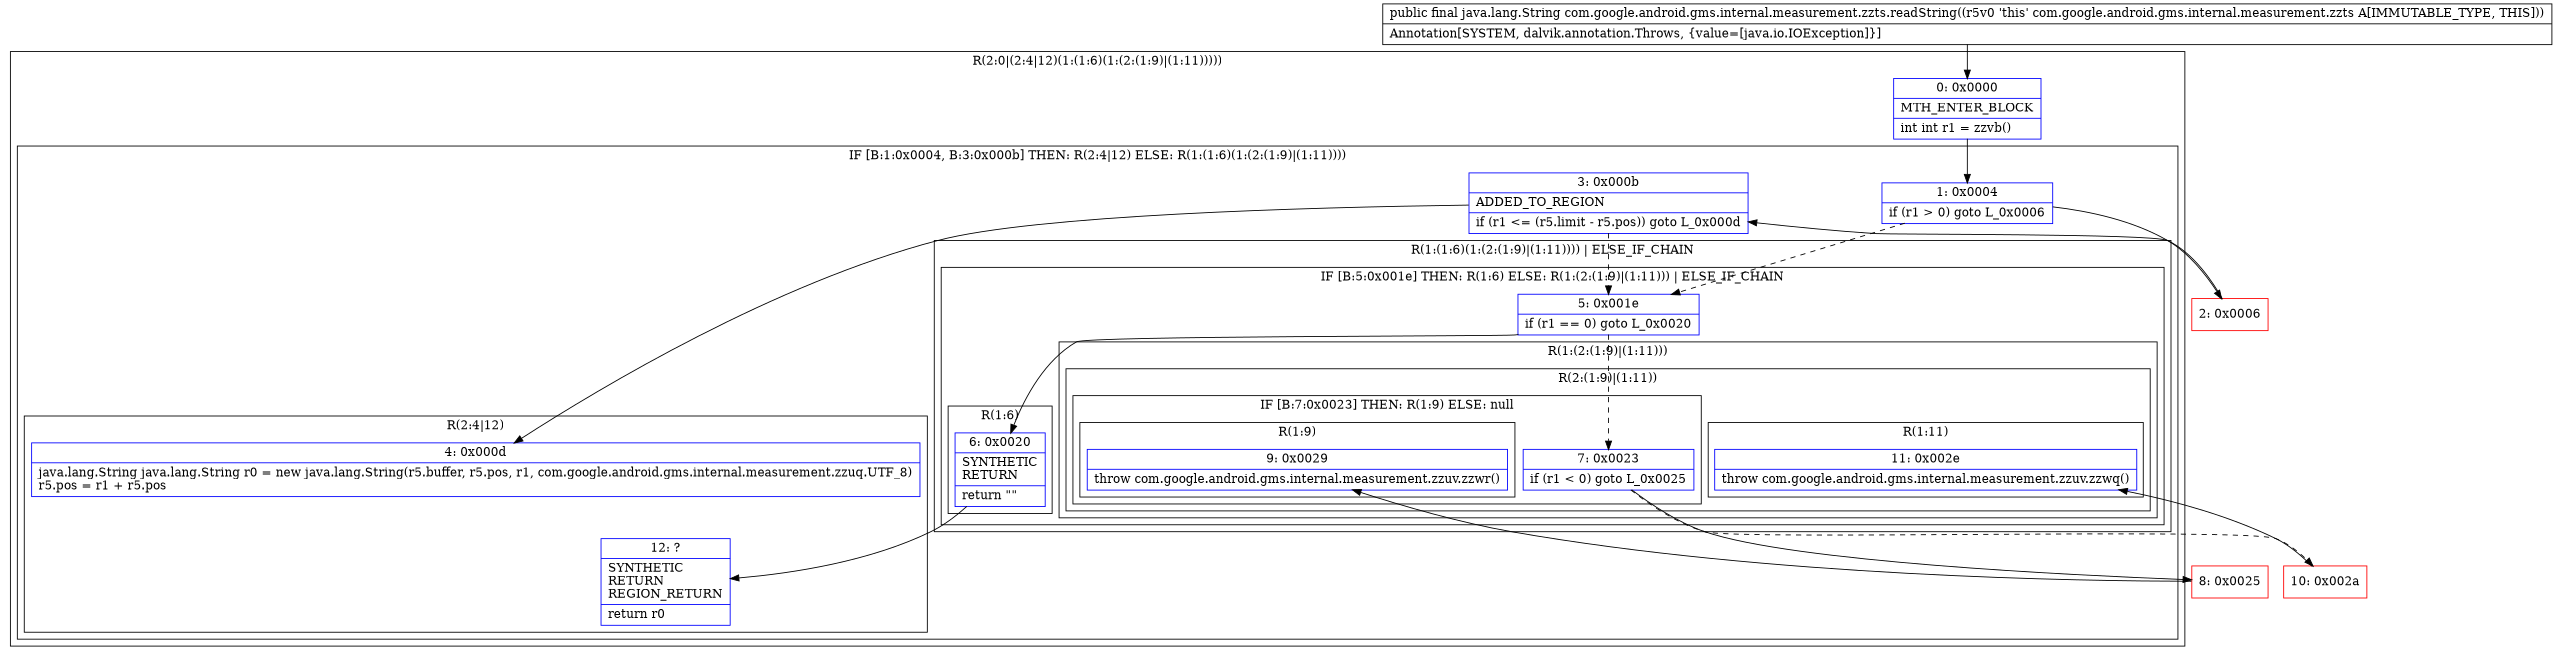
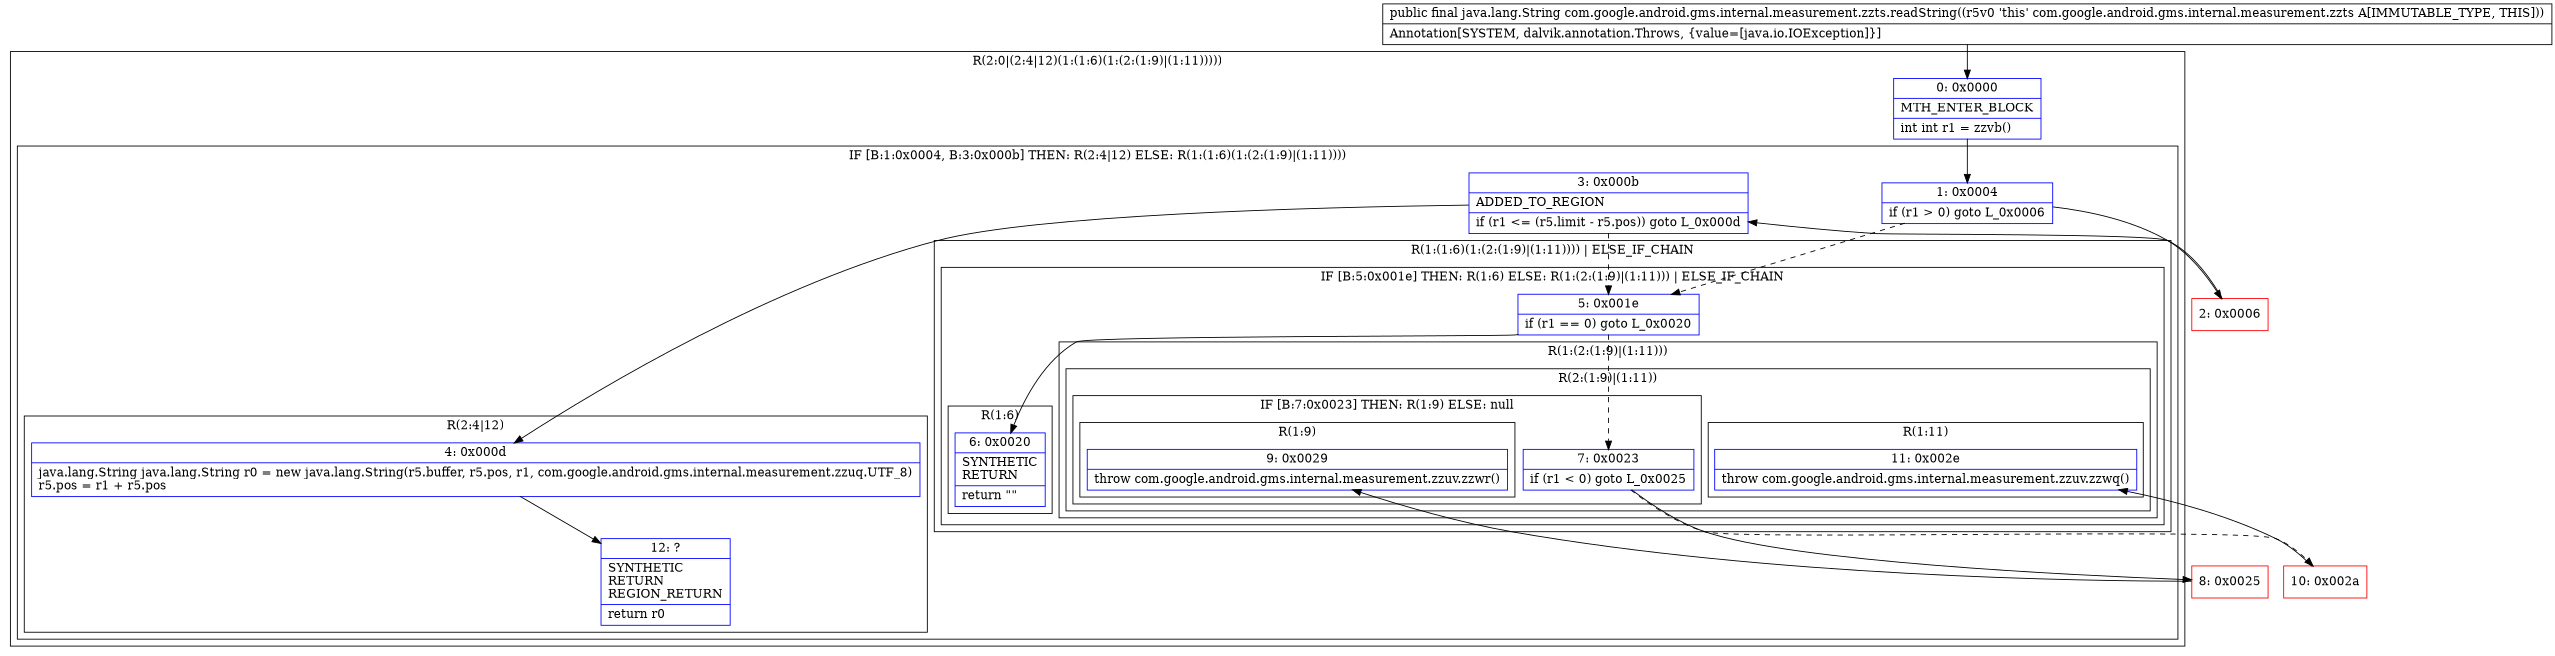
(858, 558) -> (557, 518)
